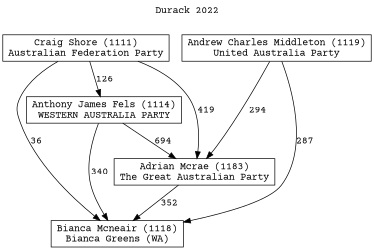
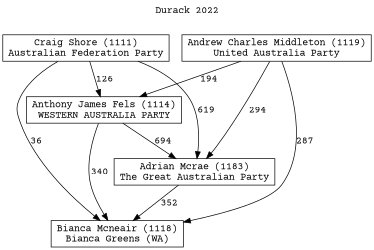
none -> (194, 78)
(206, 110) -> (206, 110)
